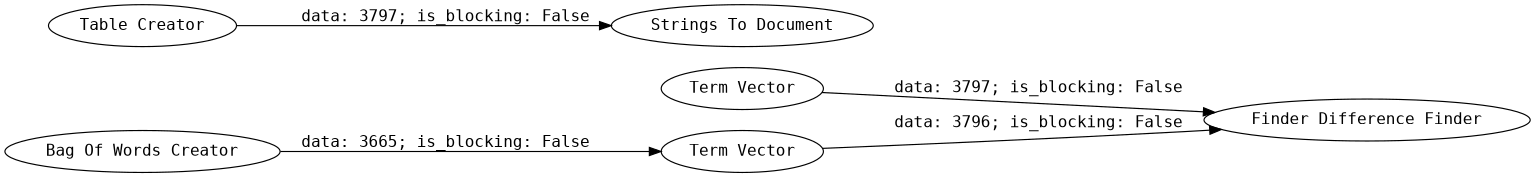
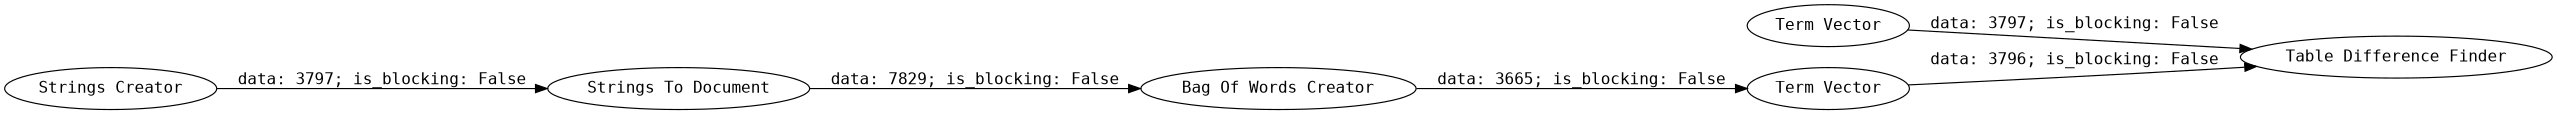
(143, 26) -> (111, 89)
none -> (969, 89)
(1367, 120) -> (2396, 57)
